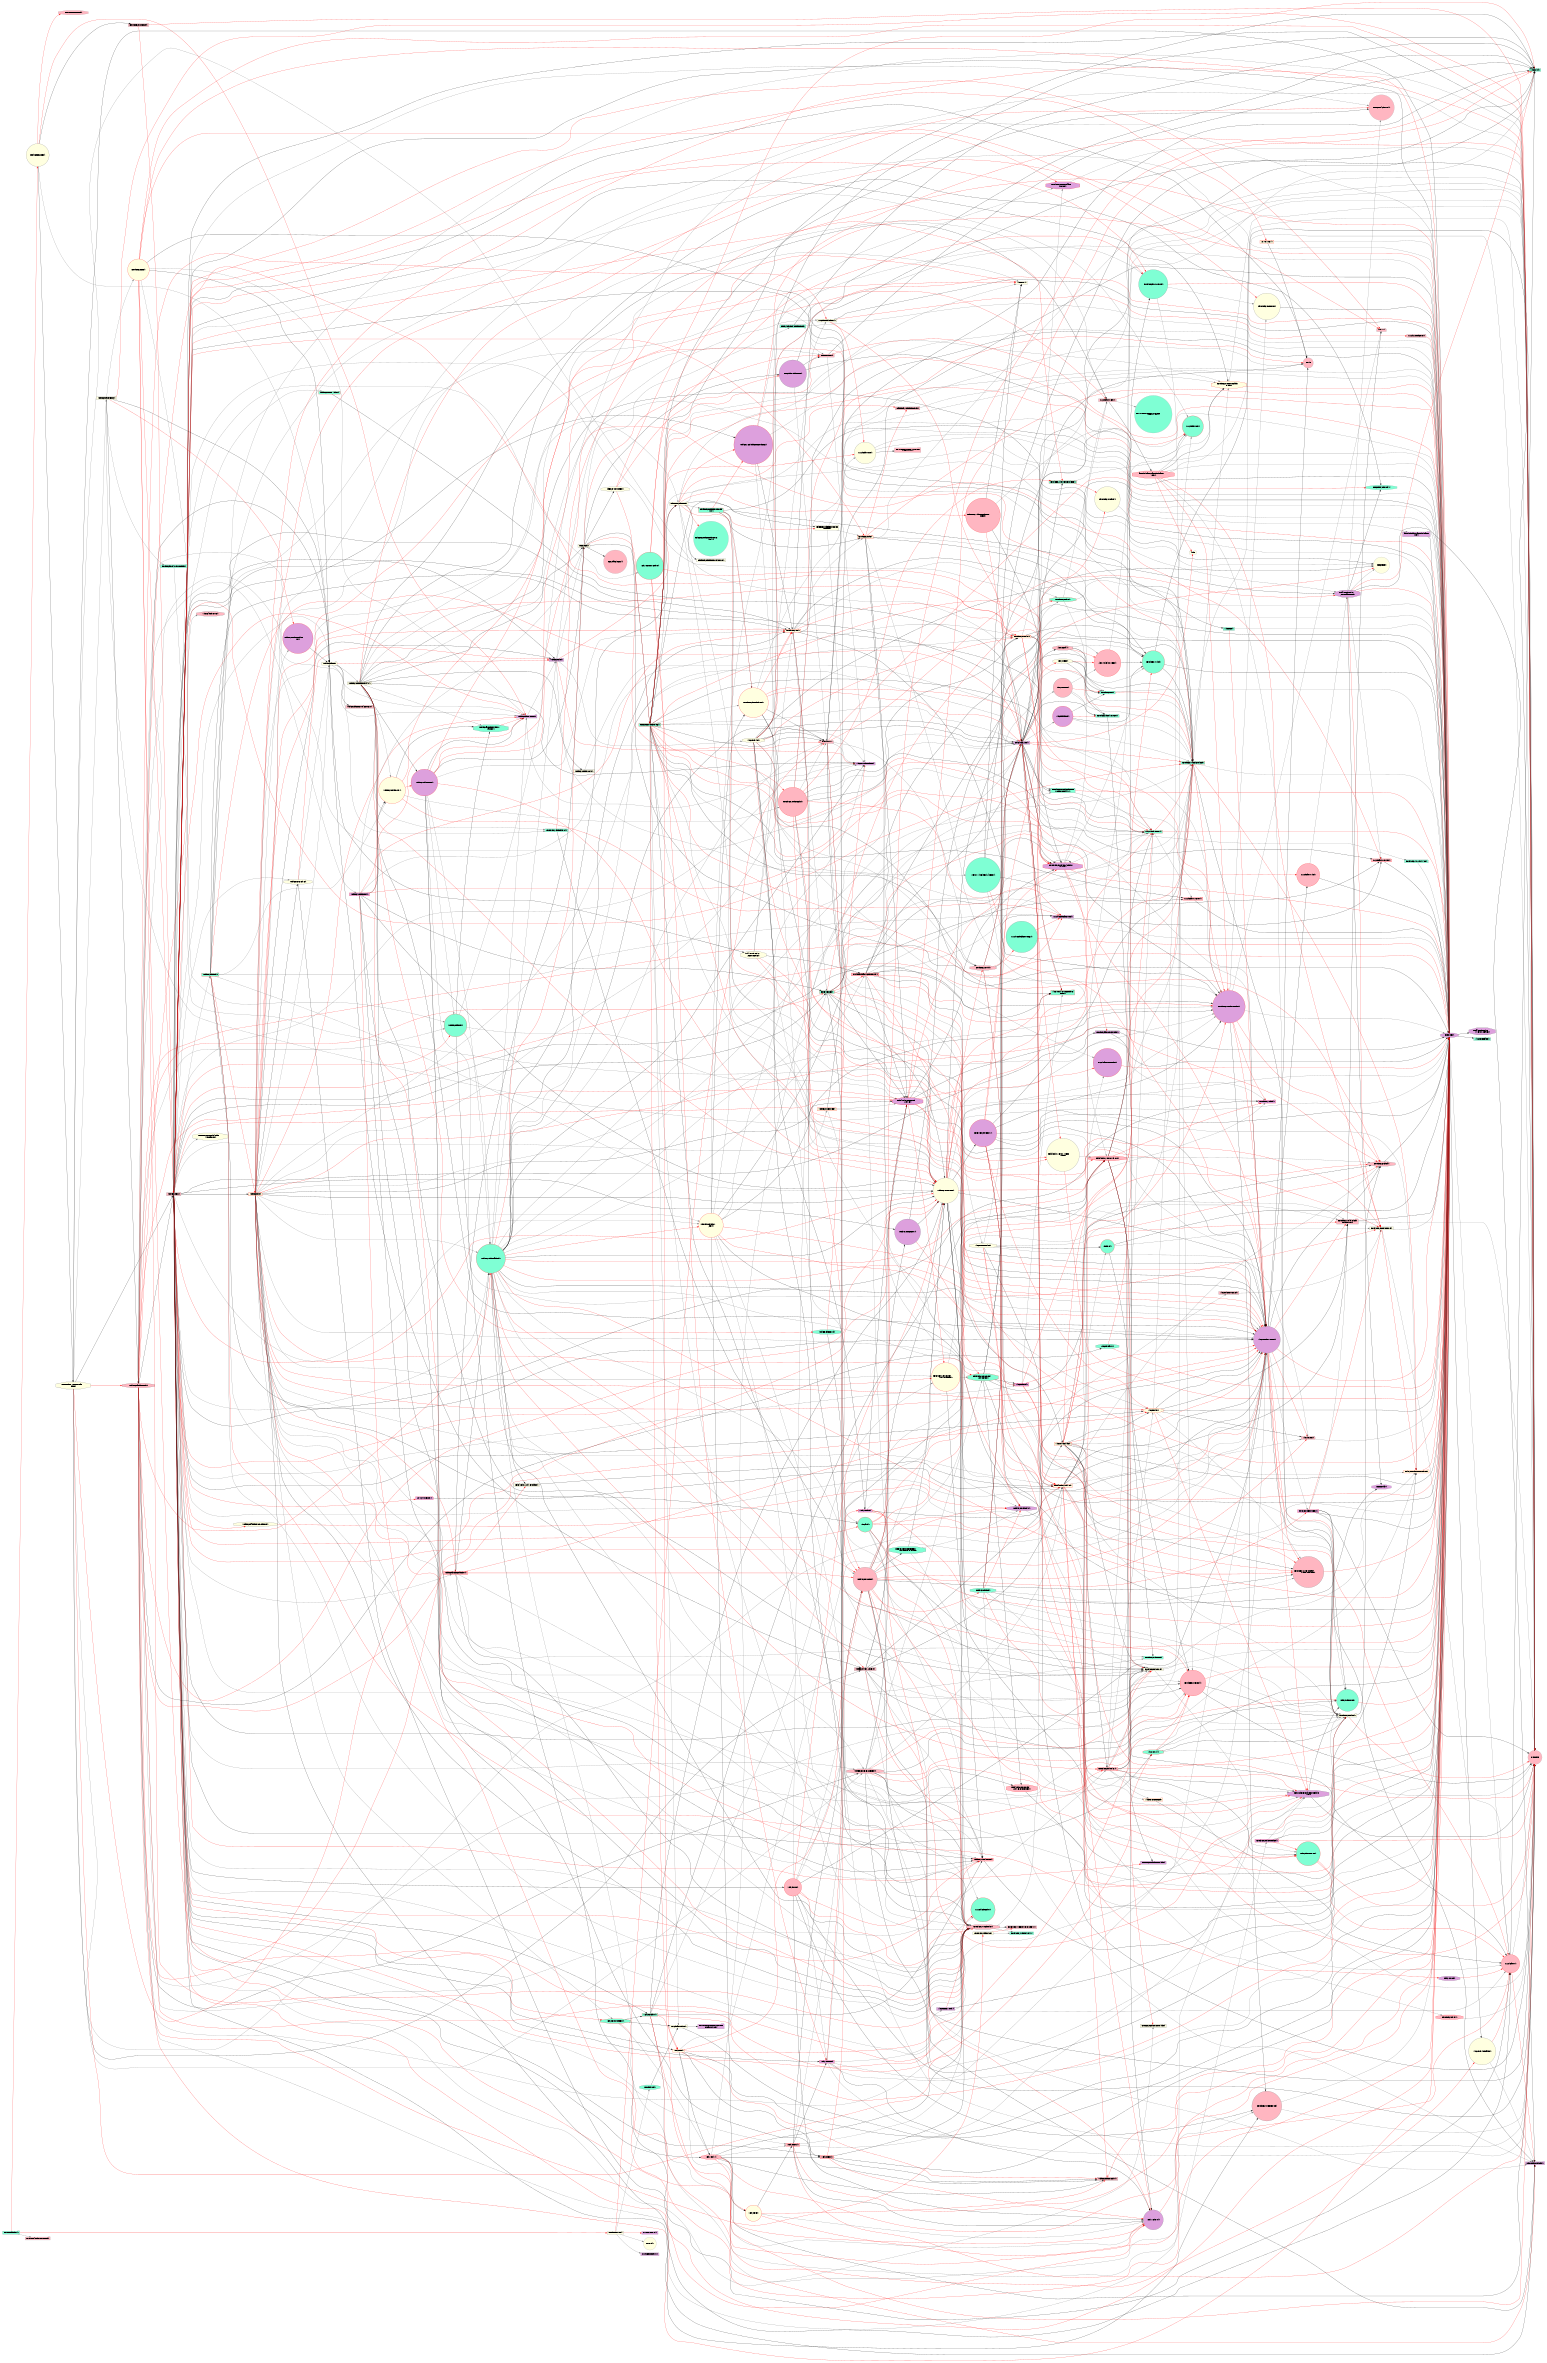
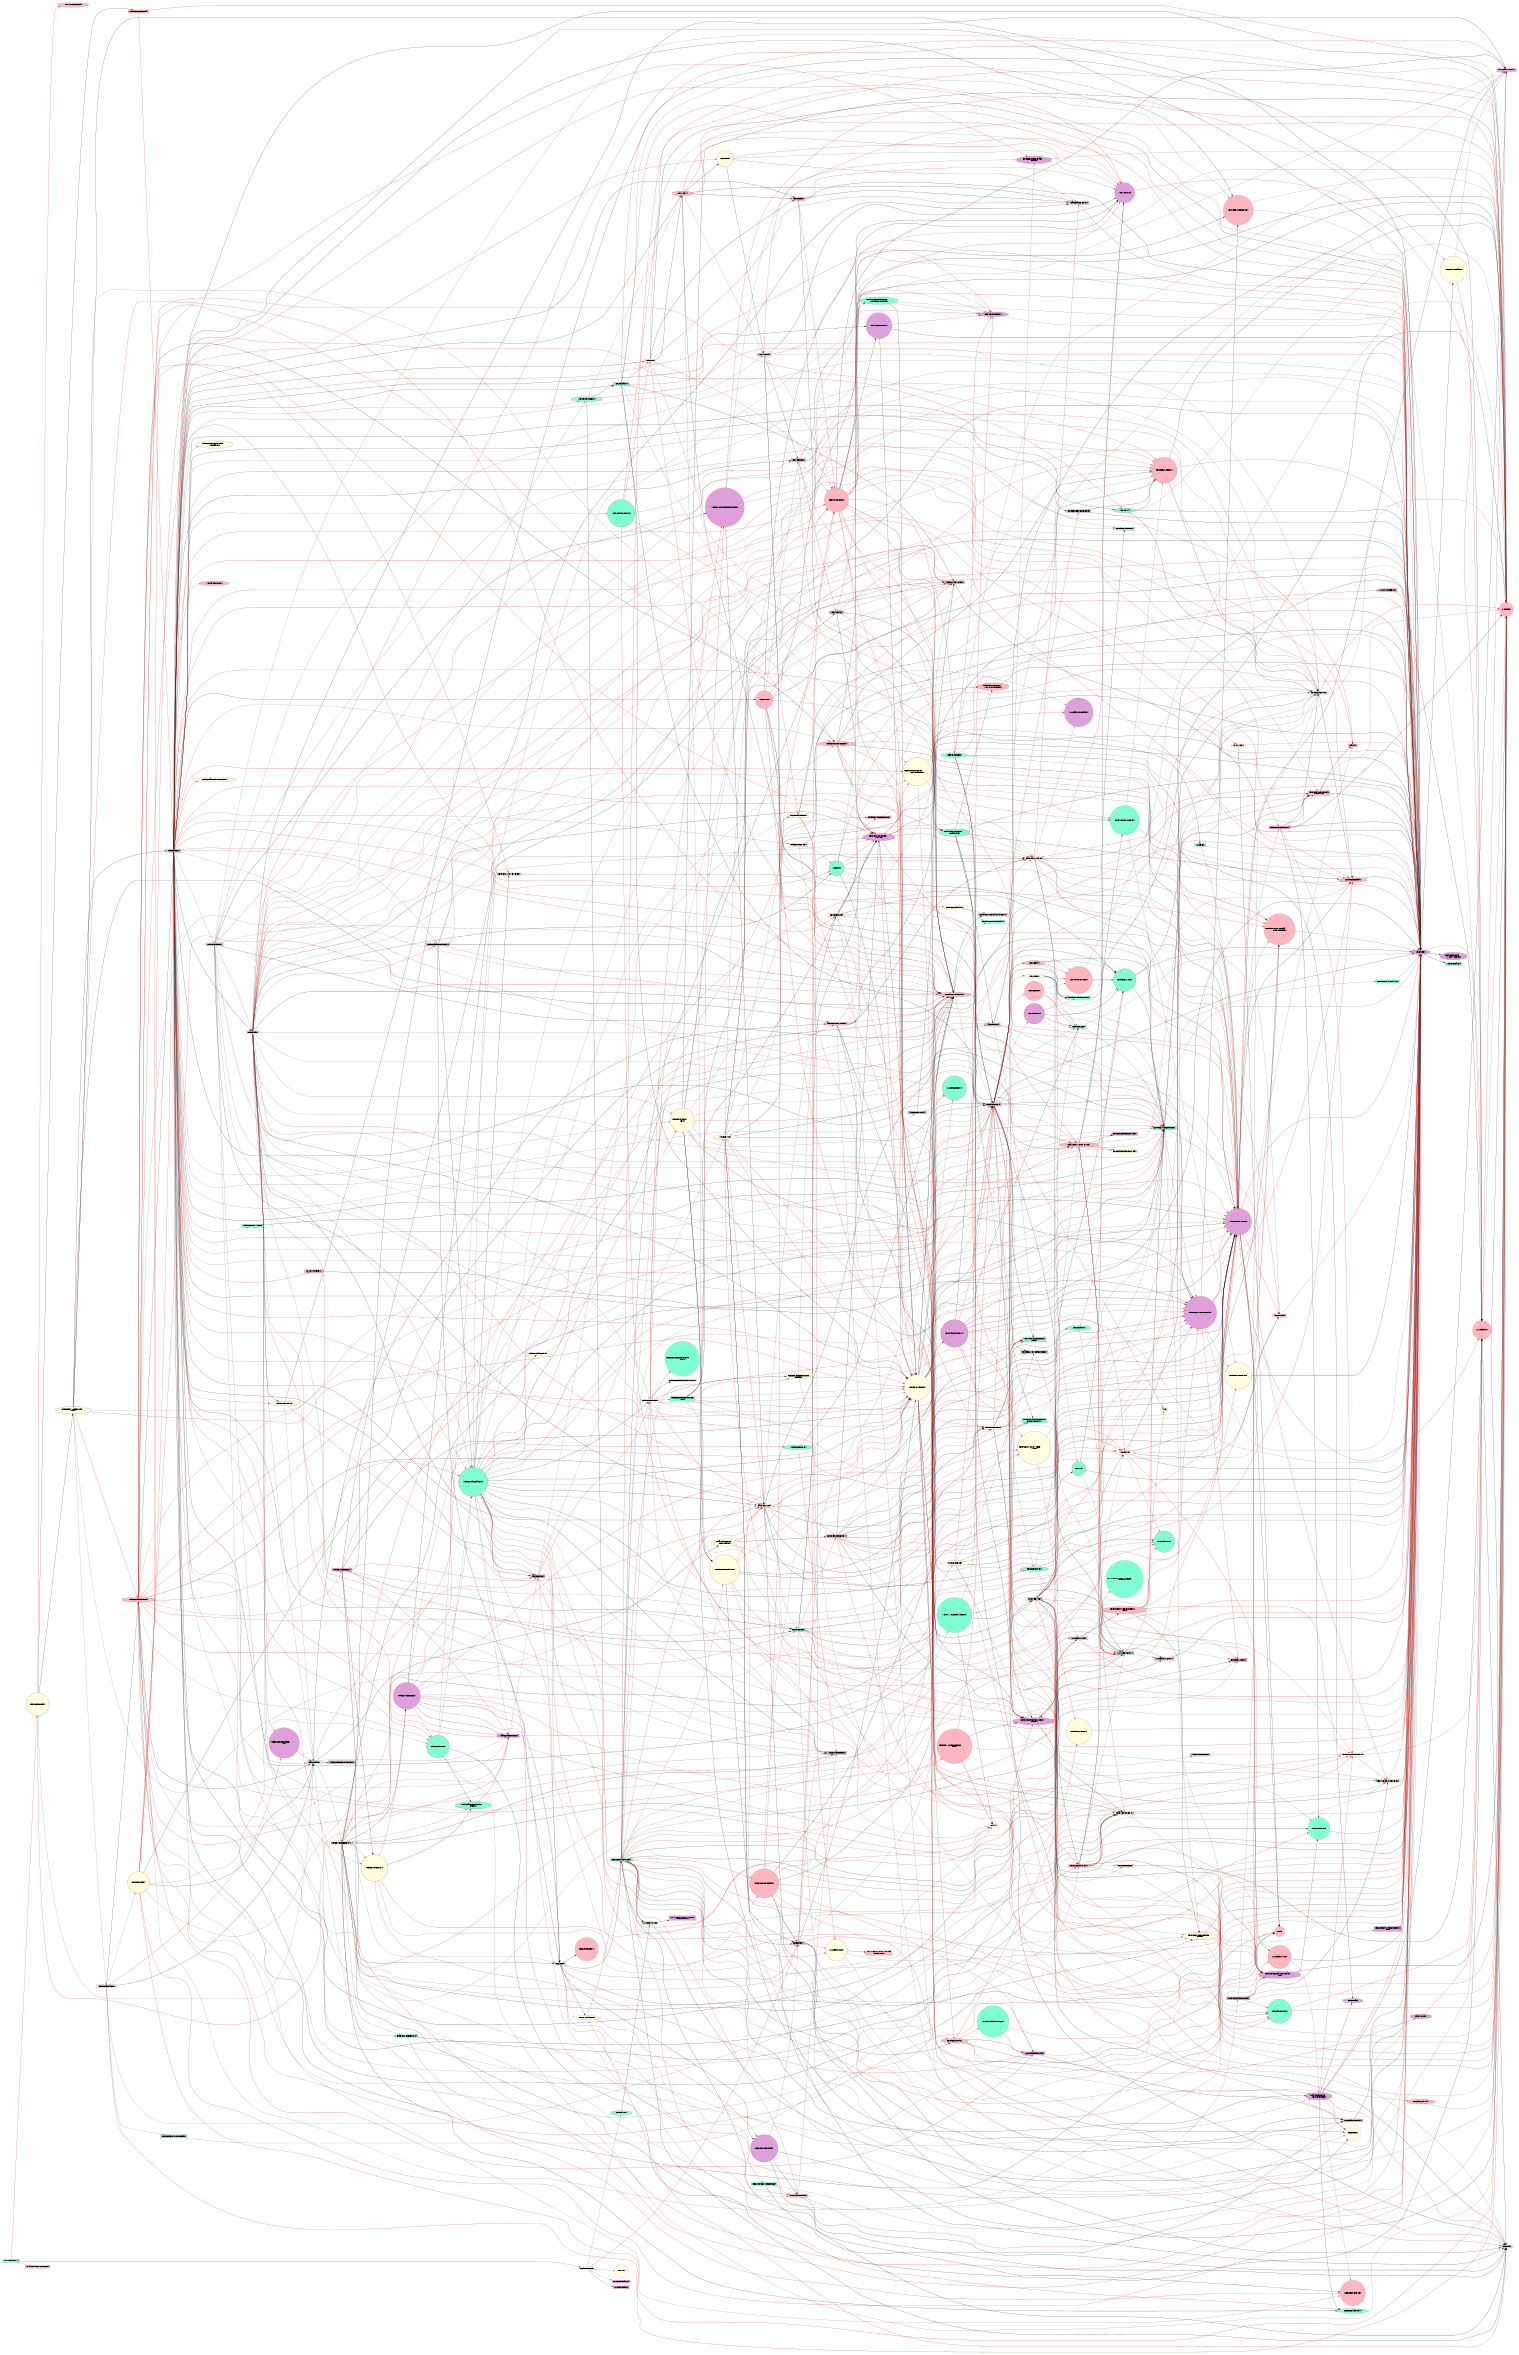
(1022, 283) -> (993, 1826)
(827, 356) -> (798, 2196)
(865, 975) -> (836, 1536)
(983, 1377) -> (954, 833)
(627, 1523) -> (394, 379)
